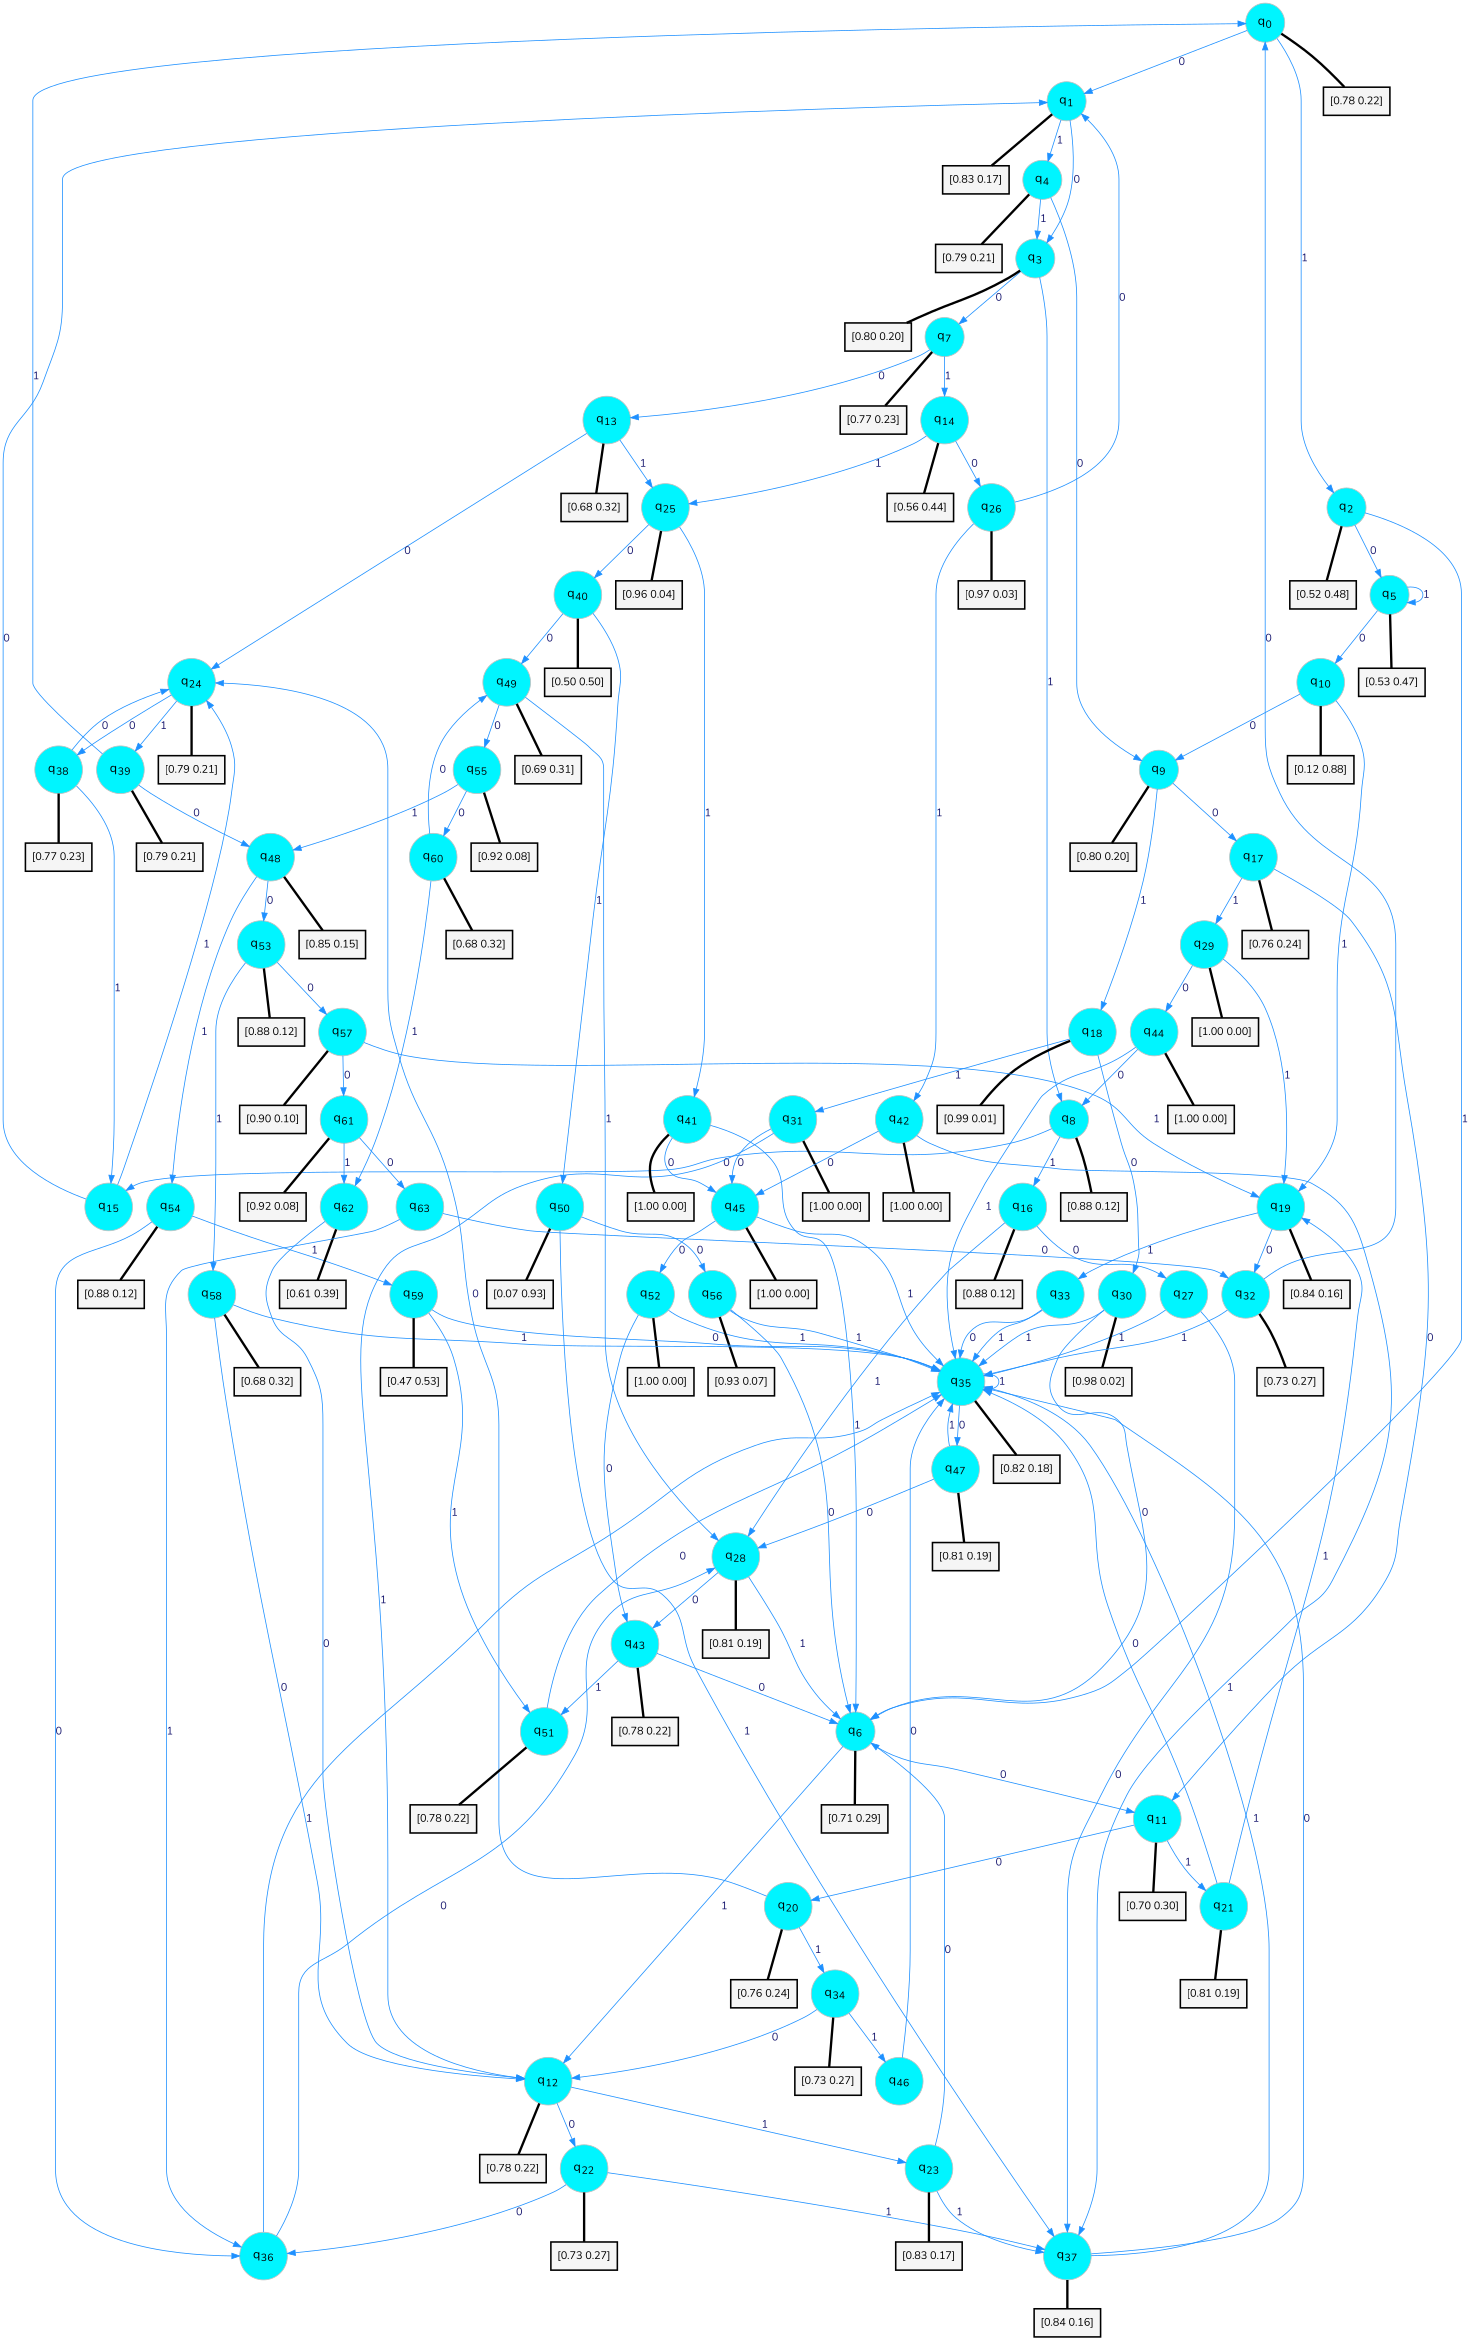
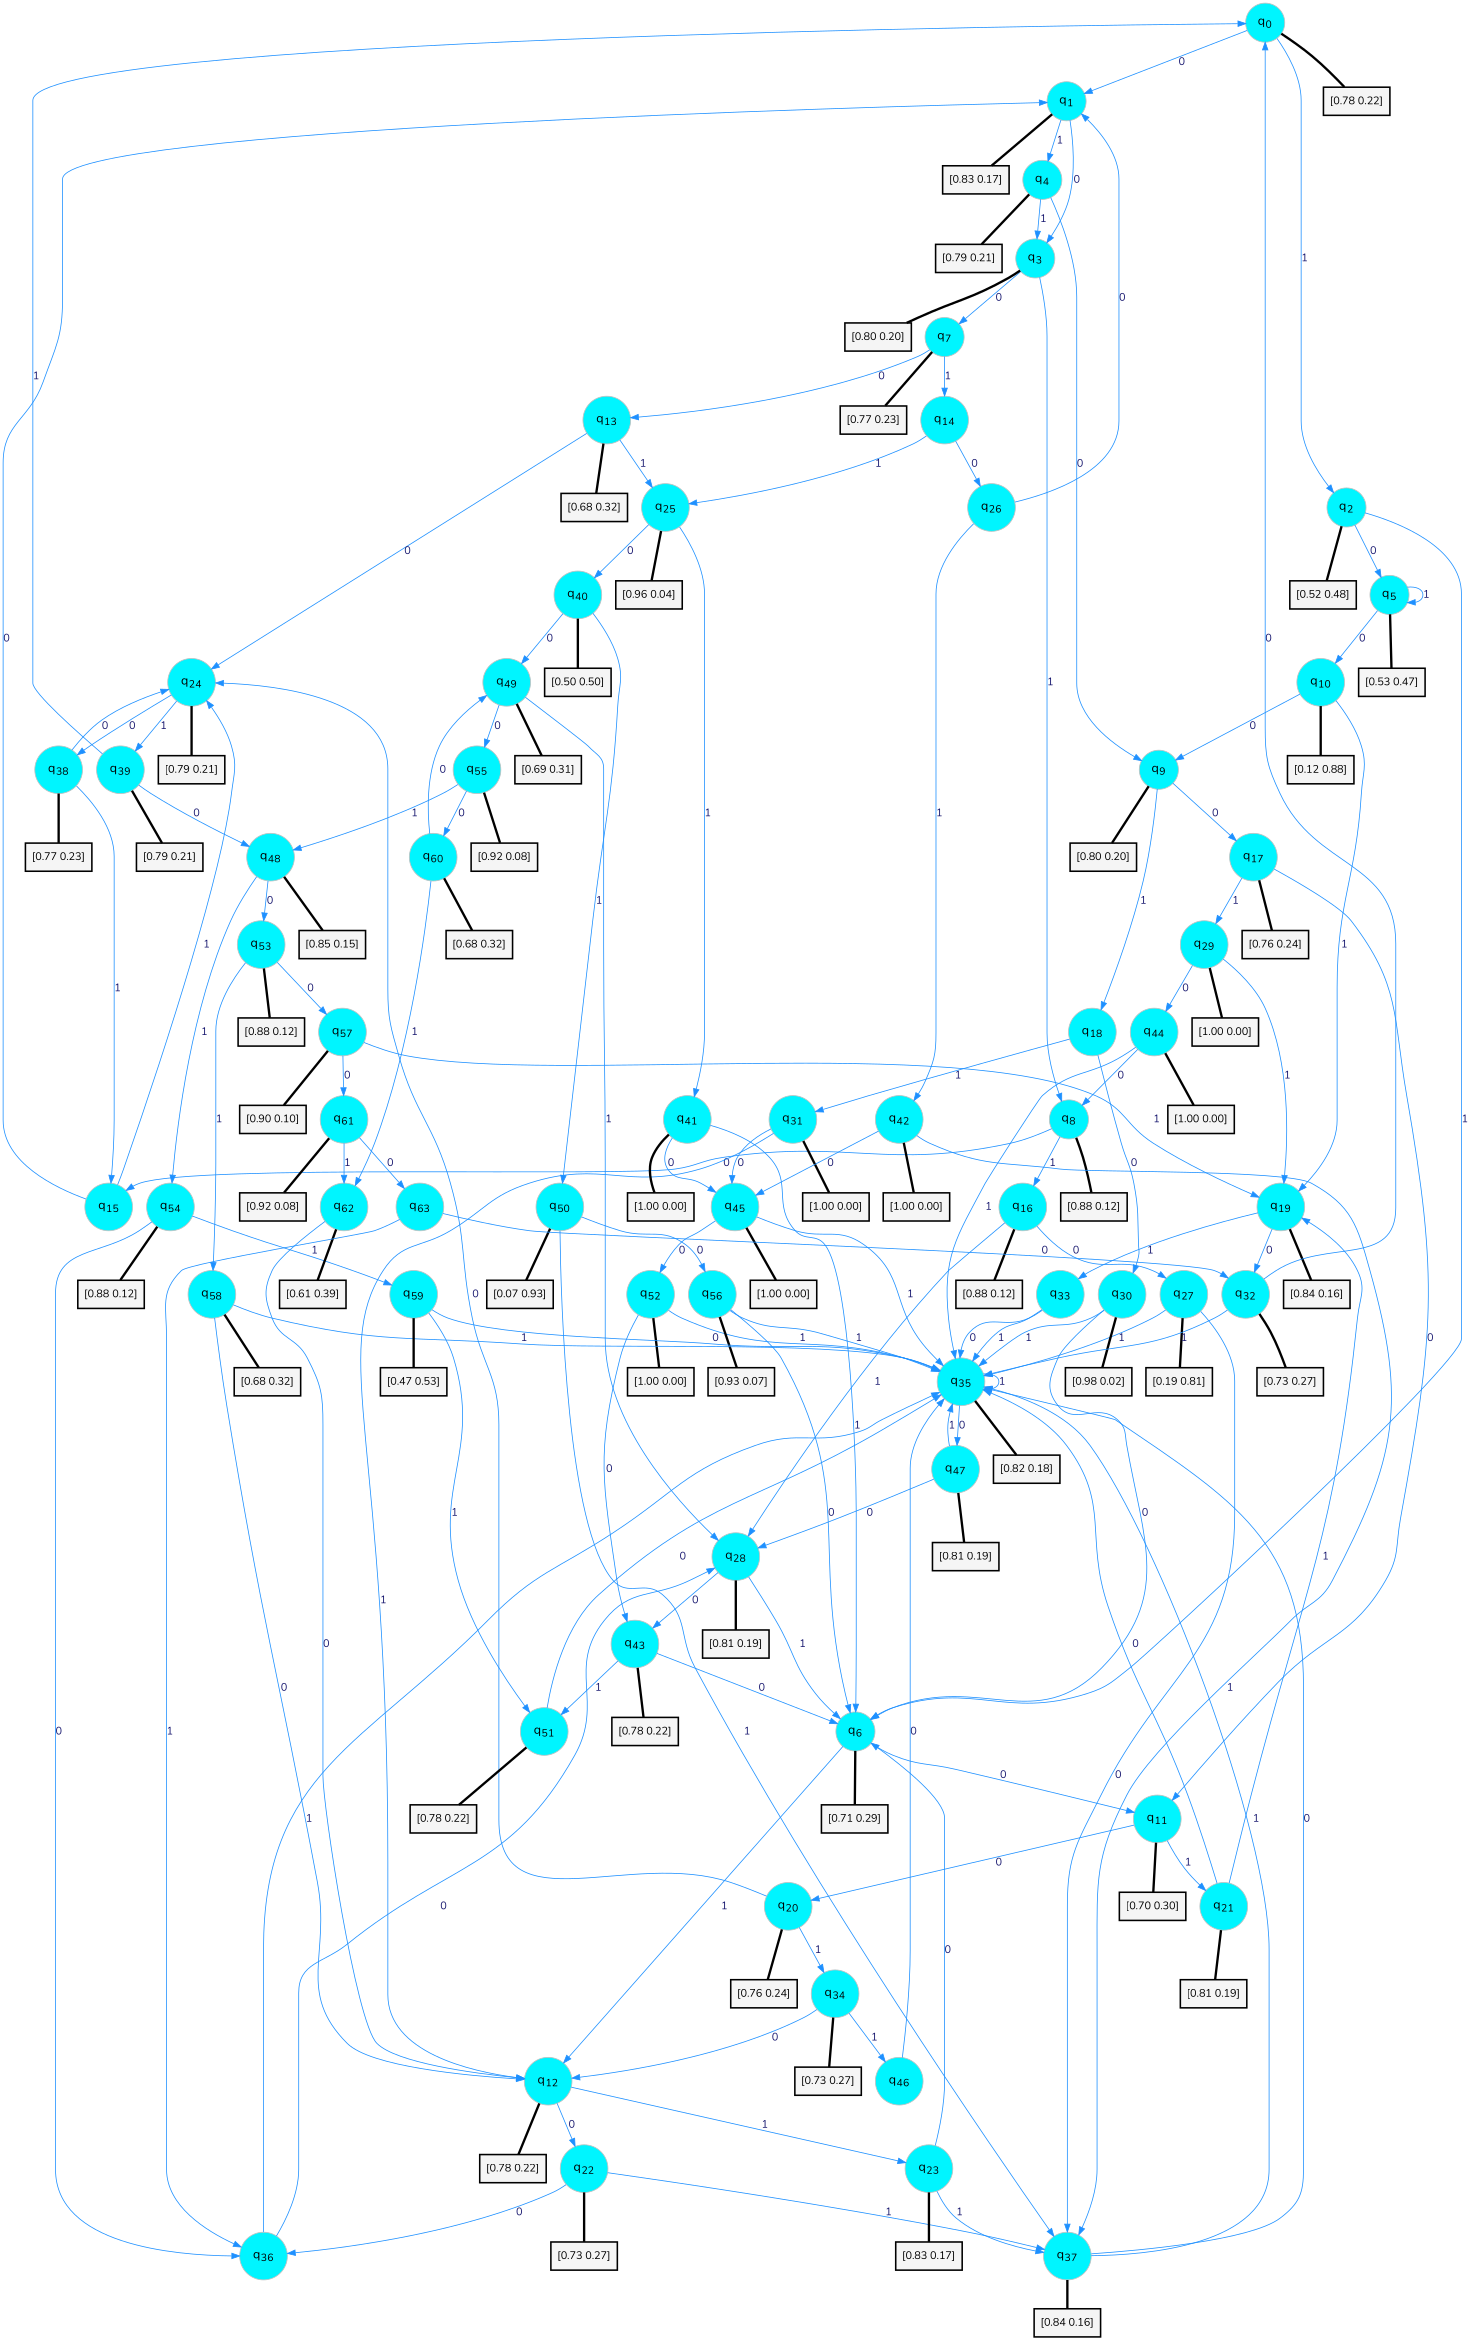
(920, 507) -> none
(992, 595) -> none
(970, 1119) -> none
none -> (1179, 1382)
